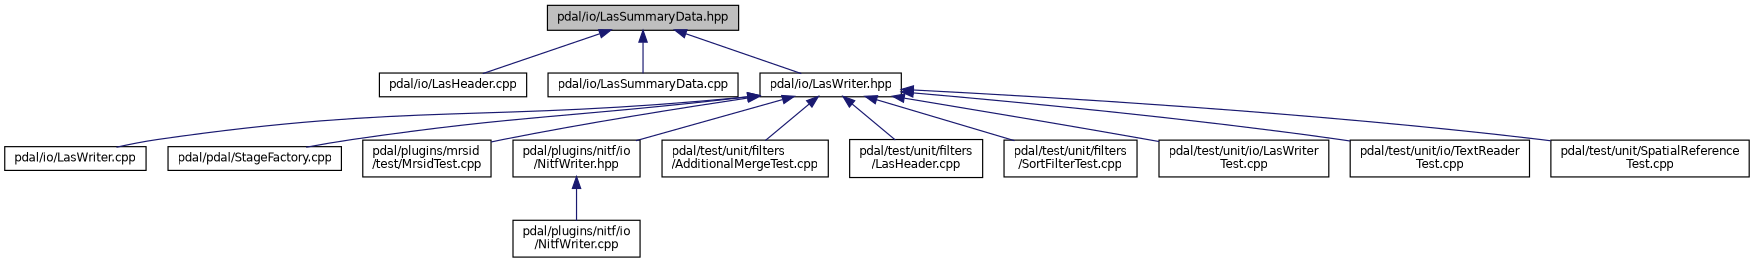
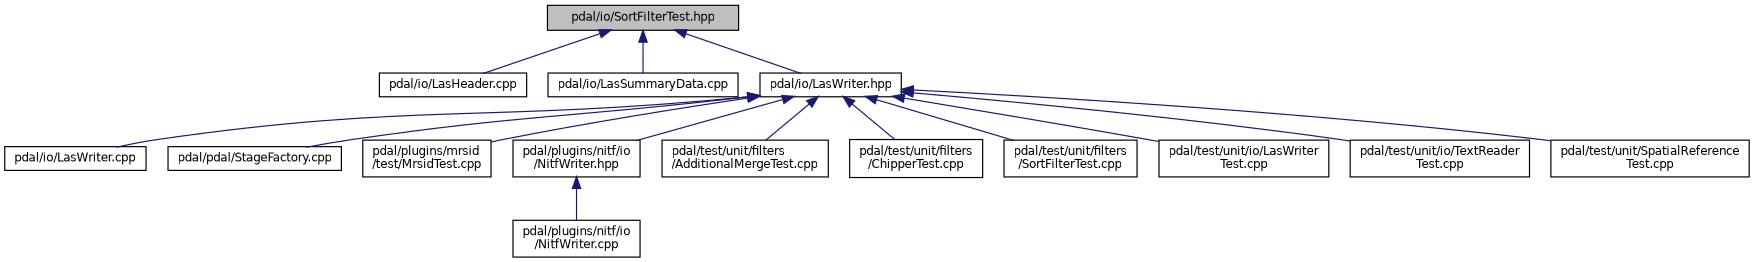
(643, 18) -> (643, 18)
(916, 159) -> (916, 159)
